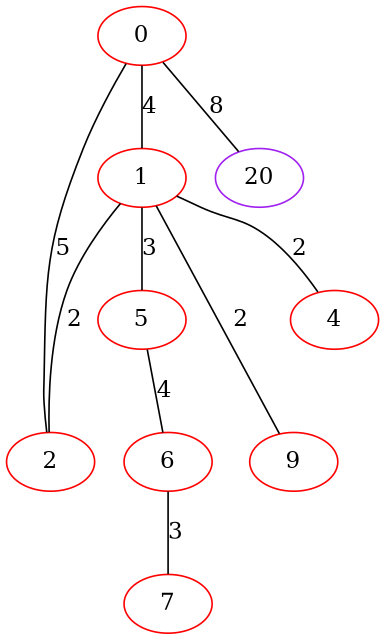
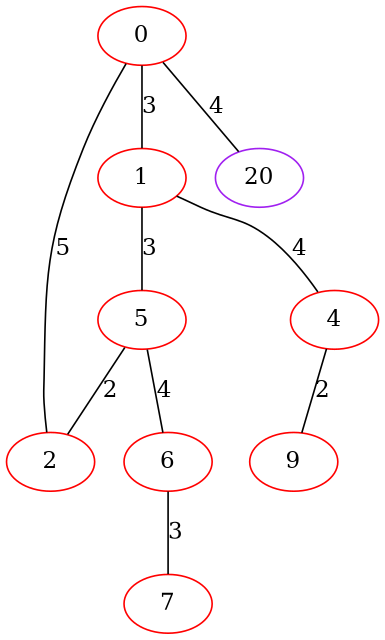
(150, 107) -> (150, 107)
(217, 107) -> (217, 107)
(300, 249) -> (300, 249)
(61, 310) -> (96, 391)
(218, 320) -> (314, 391)
